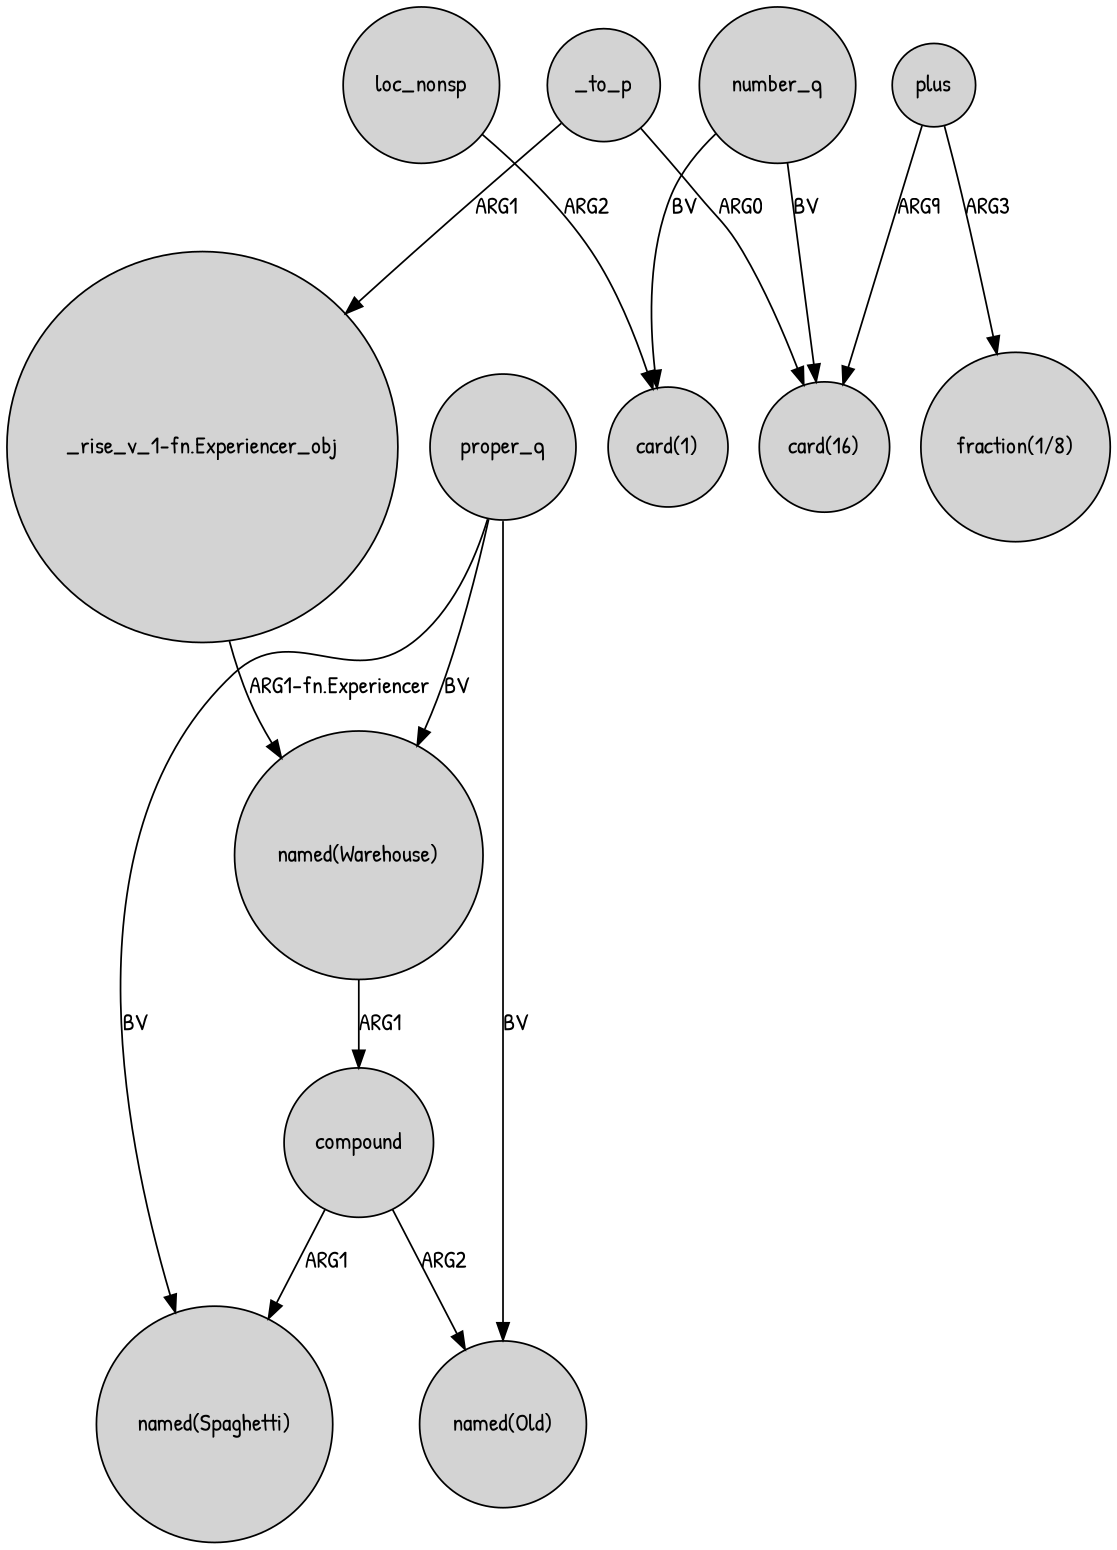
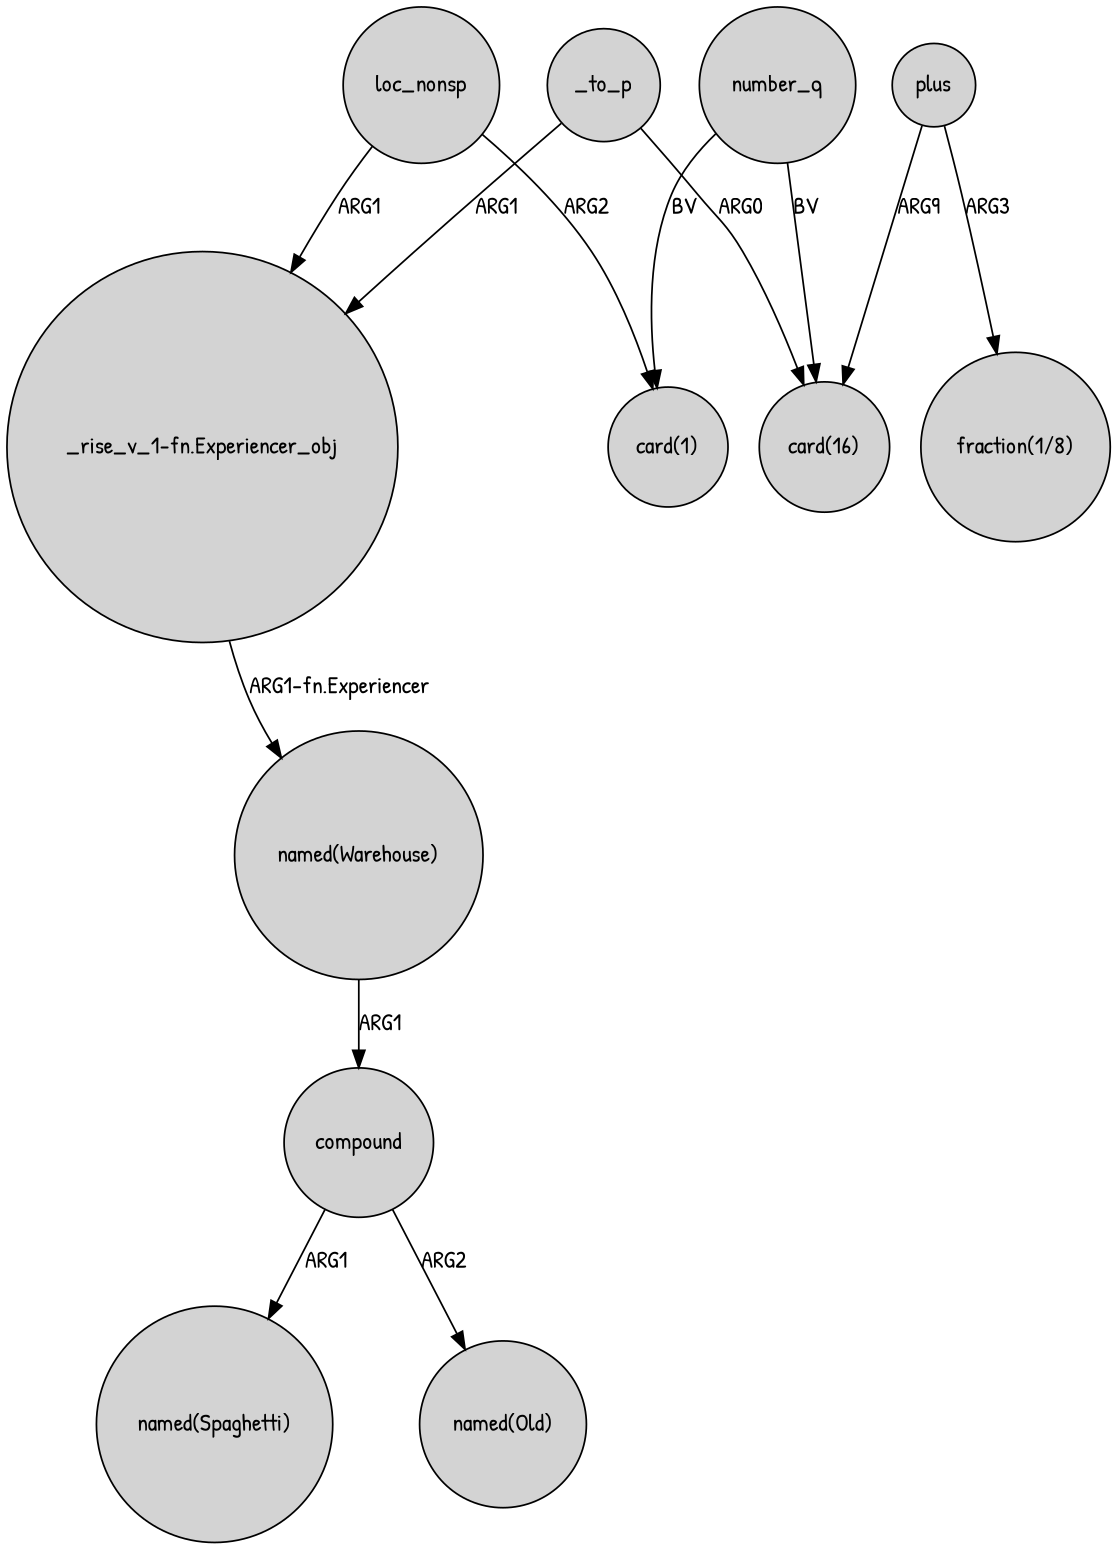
none -> (334, 200)
(503, 447) -> none
